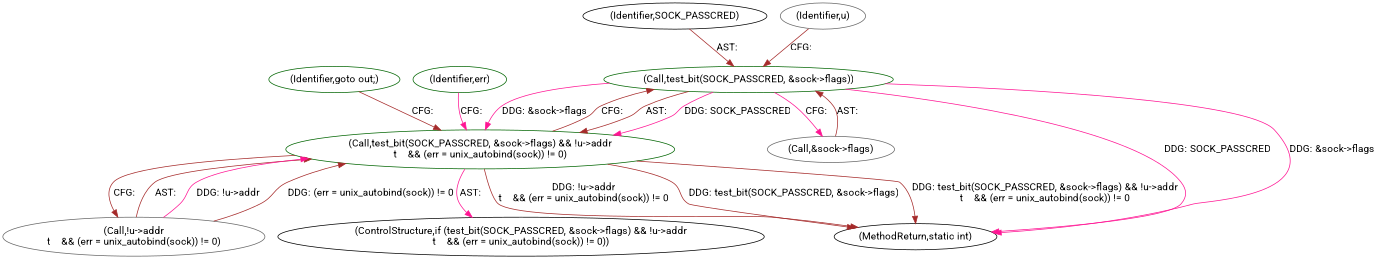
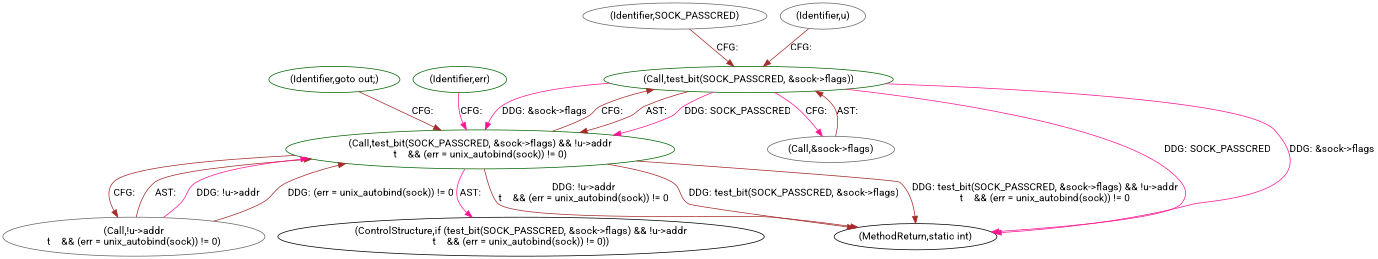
(675, 16) -> (675, 16)
(729, 48) -> (729, 48)
